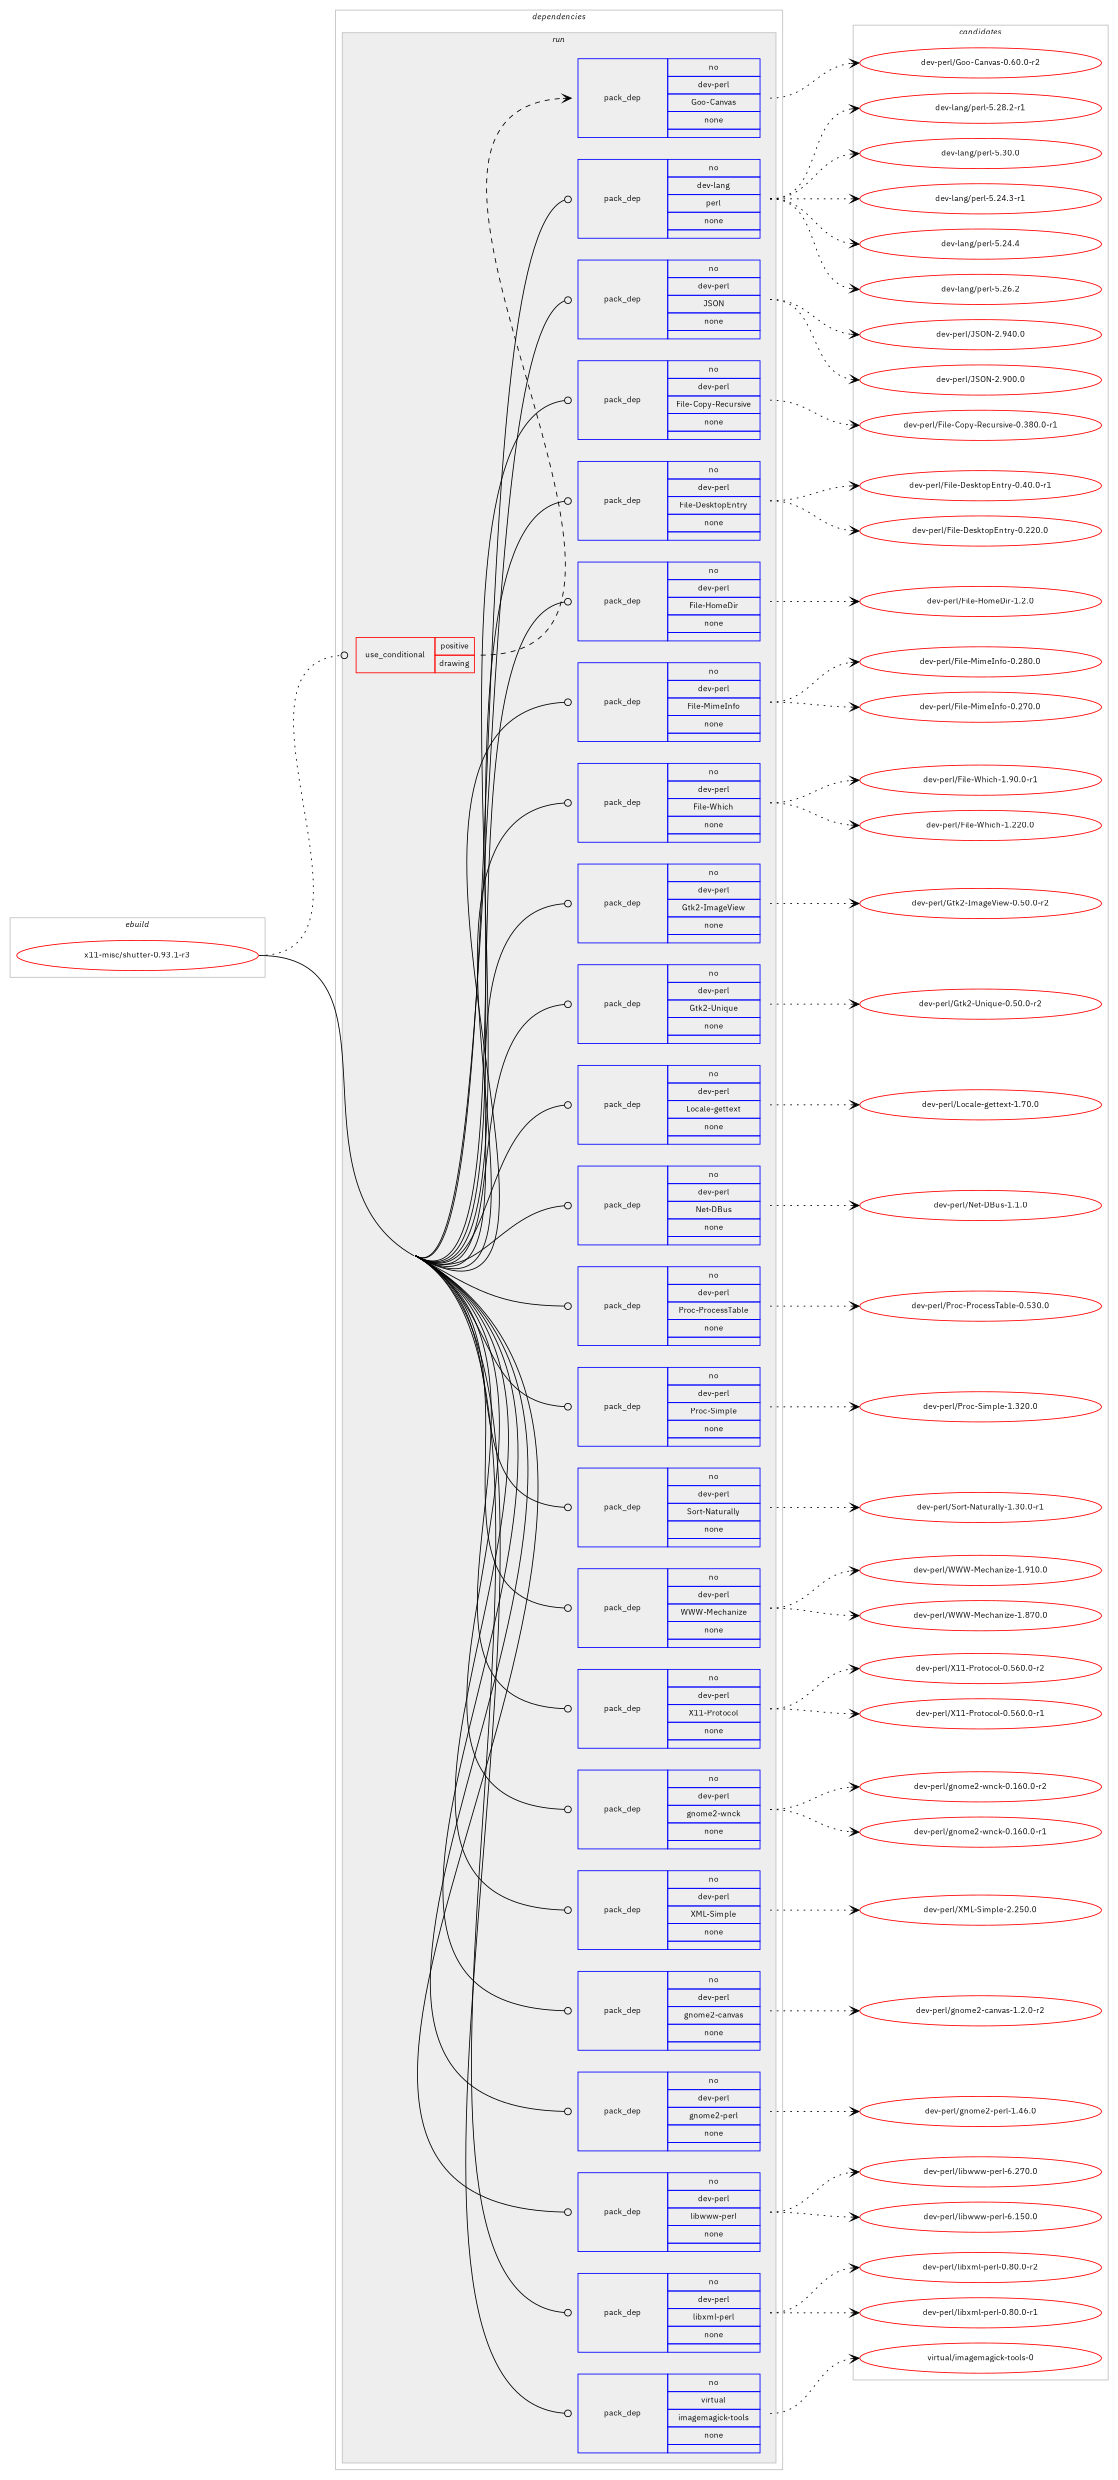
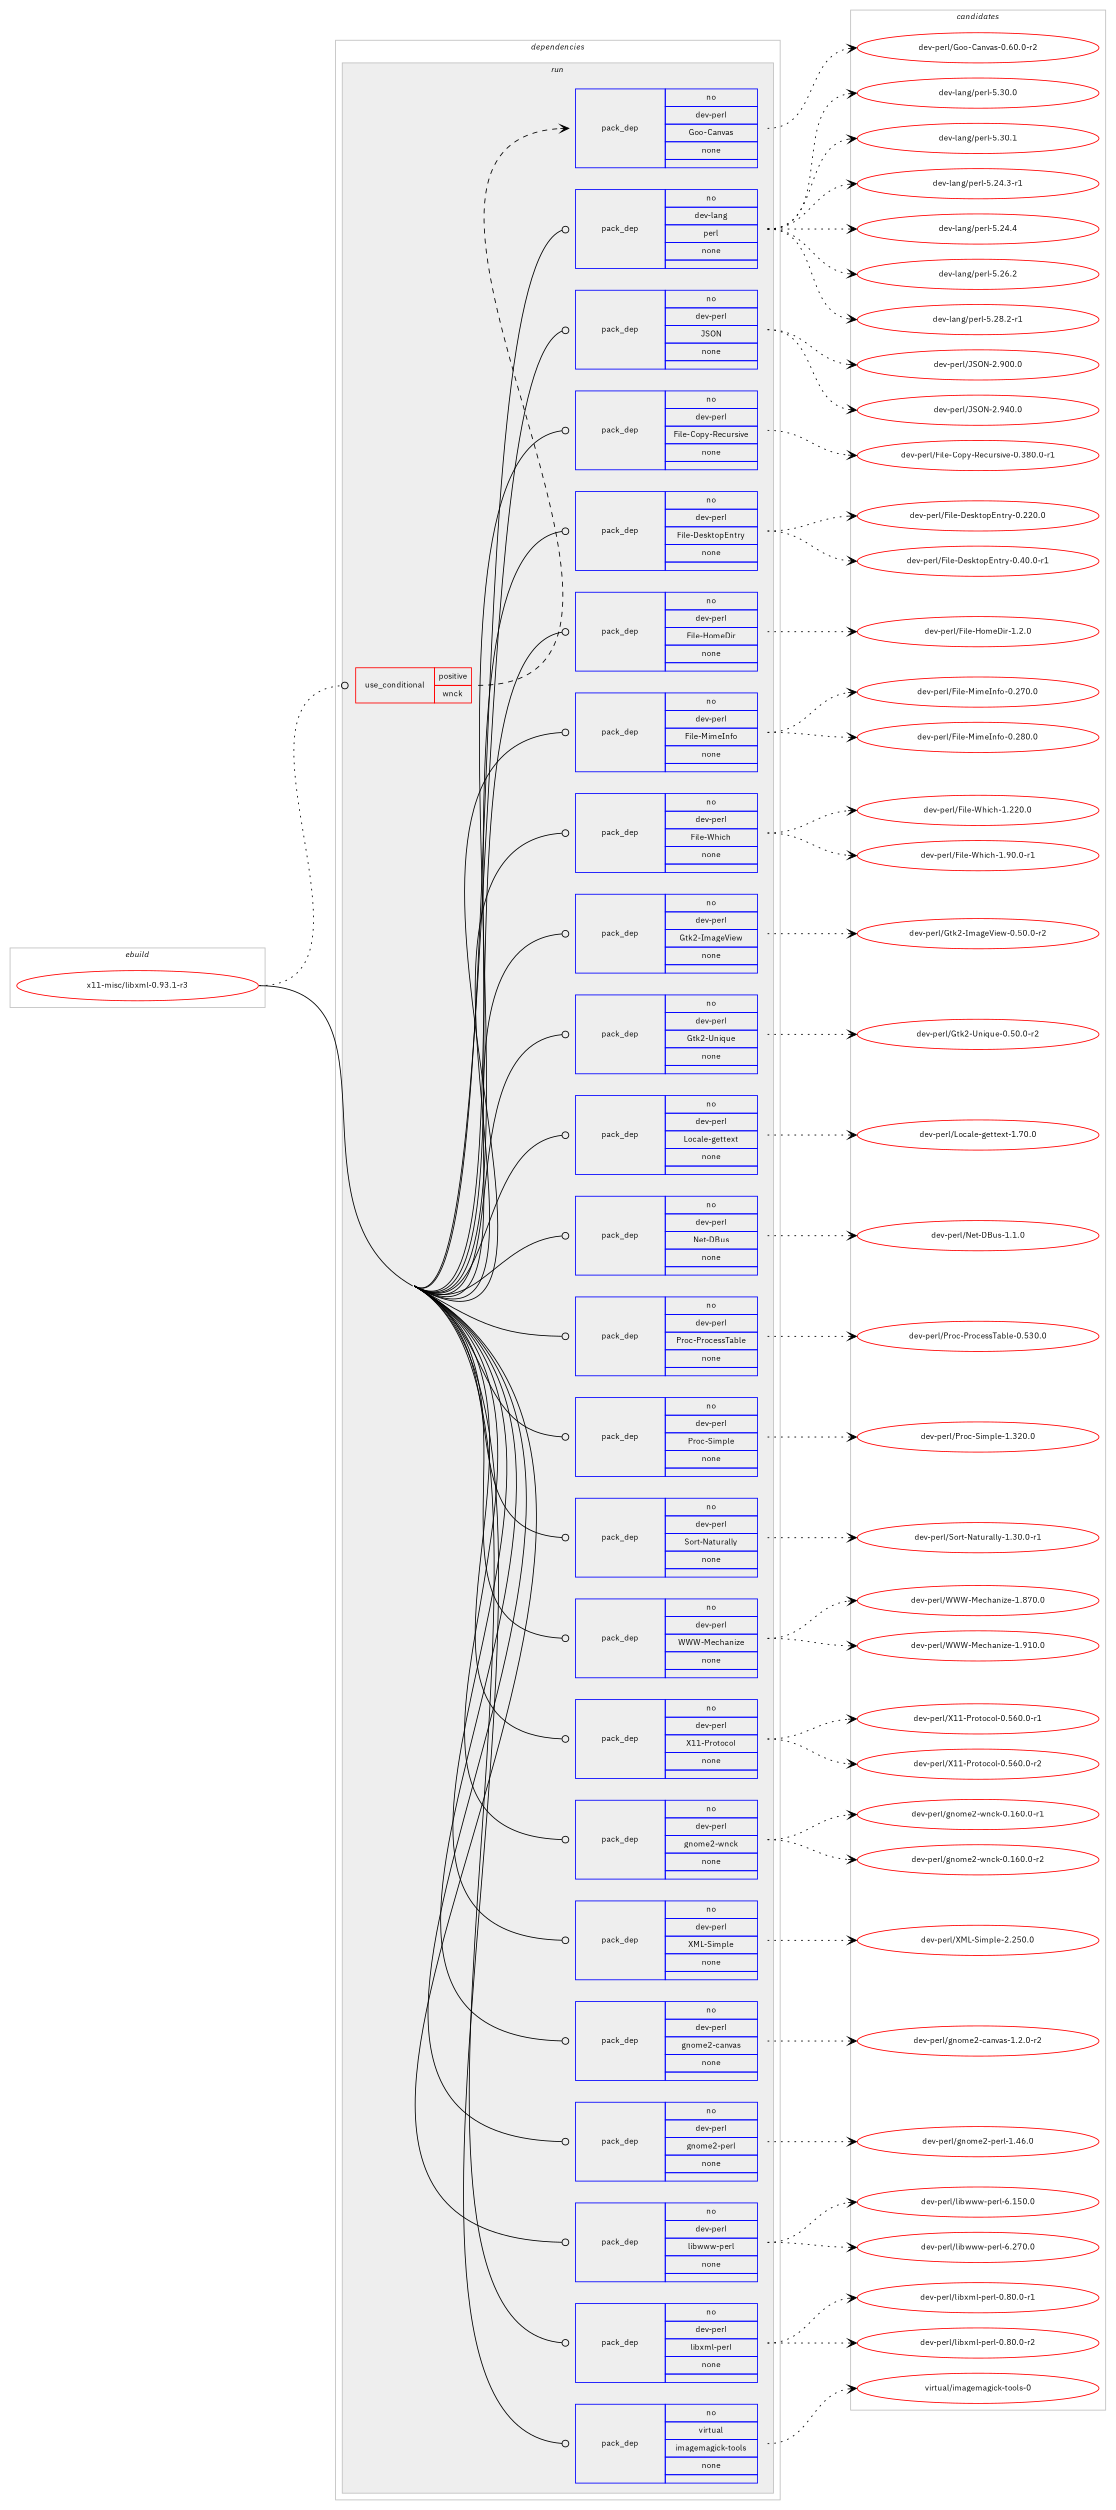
none -> (978, 138)
(455, 664) -> (453, 694)
(138, 955) -> (138, 986)
